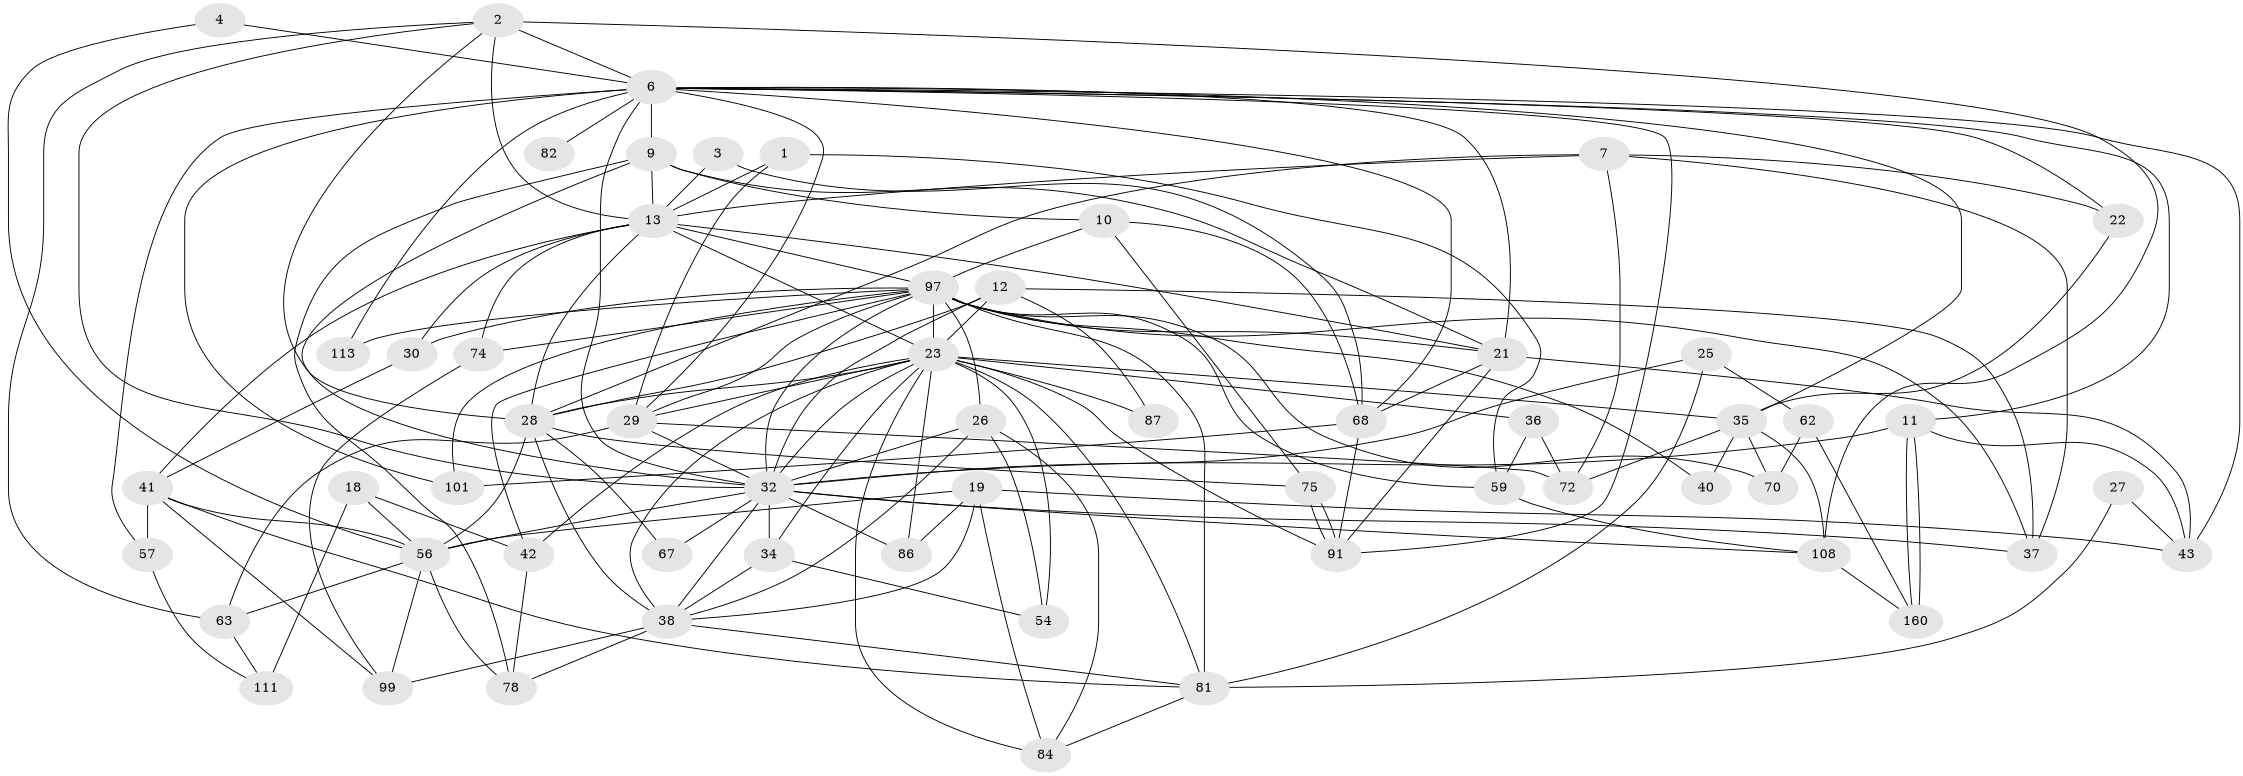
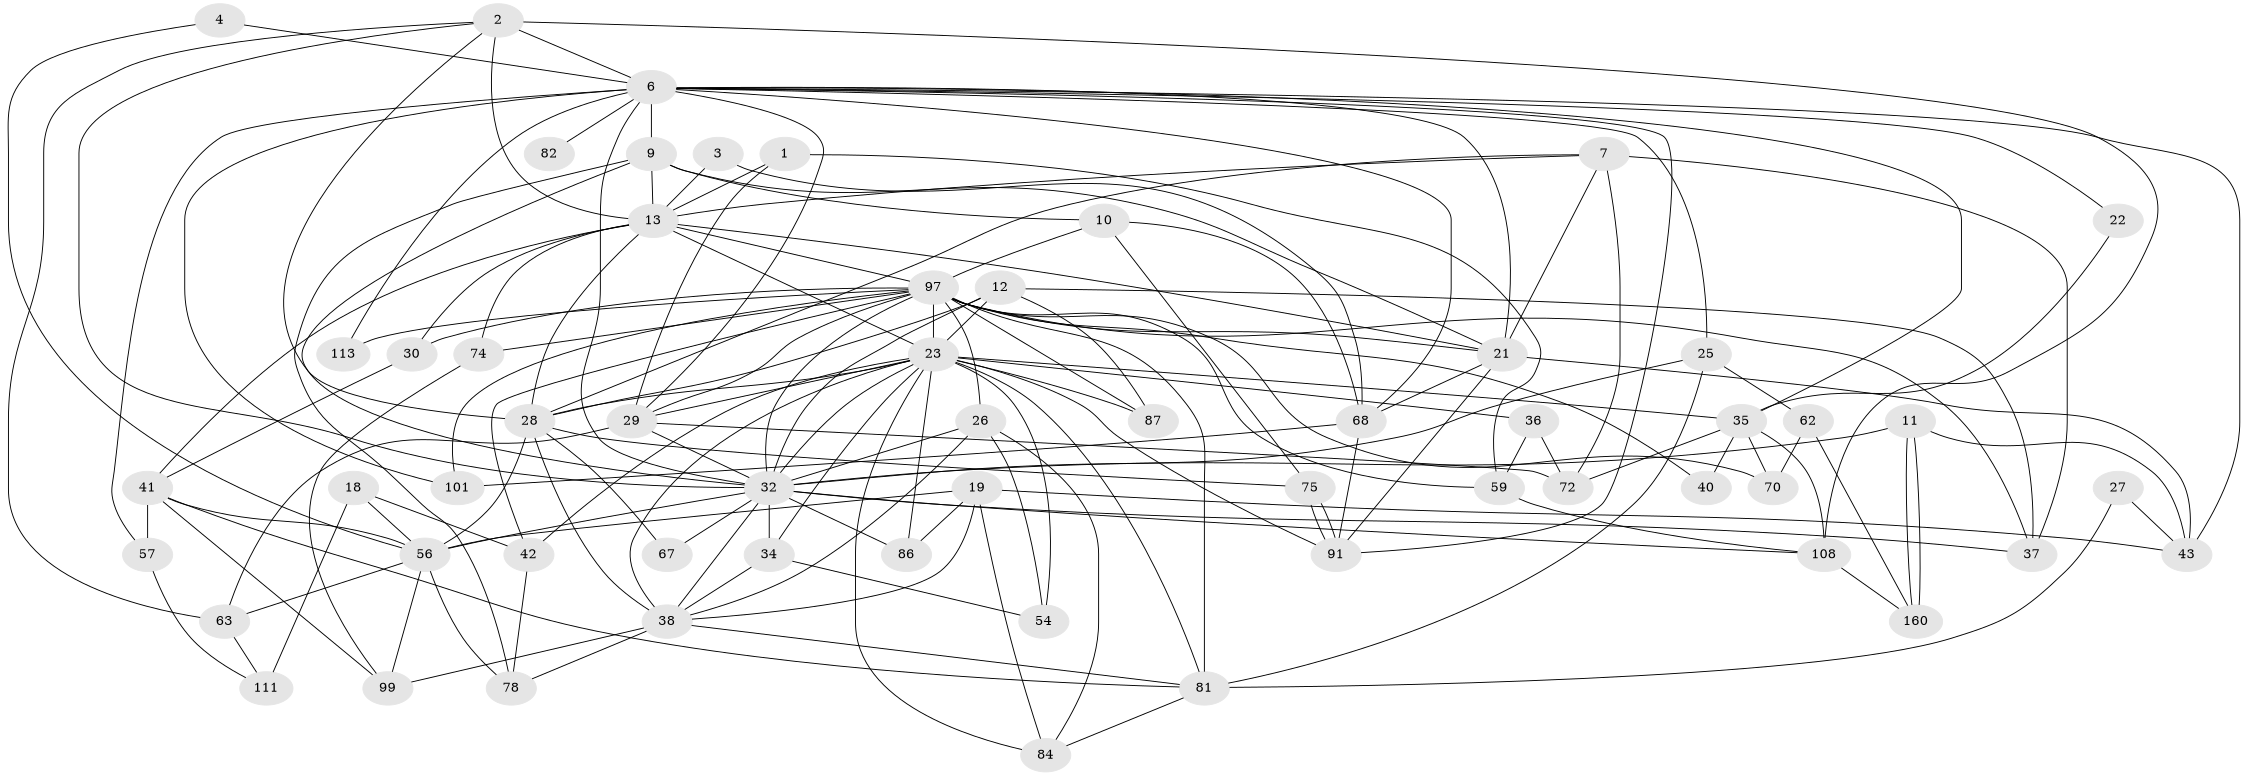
(1954, 128) -> (1267, 106)
(1854, 167) -> (1553, 254)
none -> (1043, 354)
